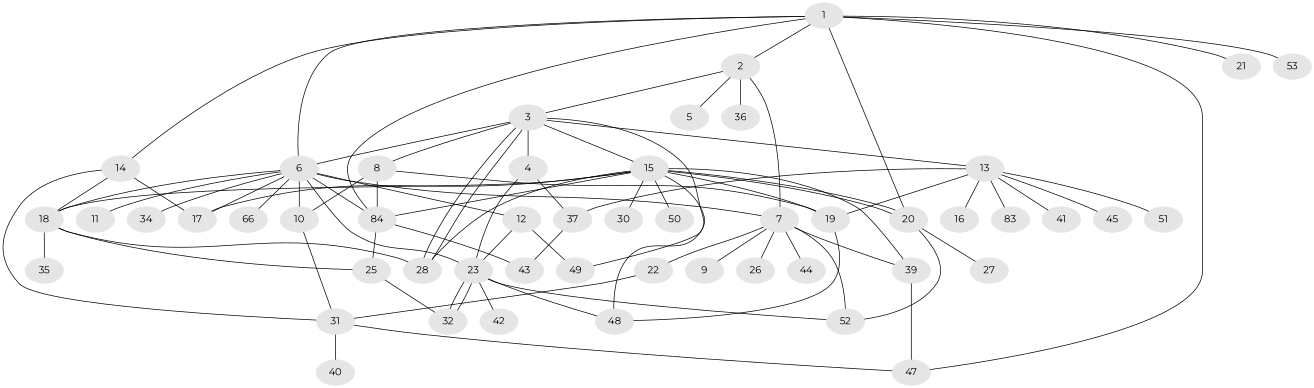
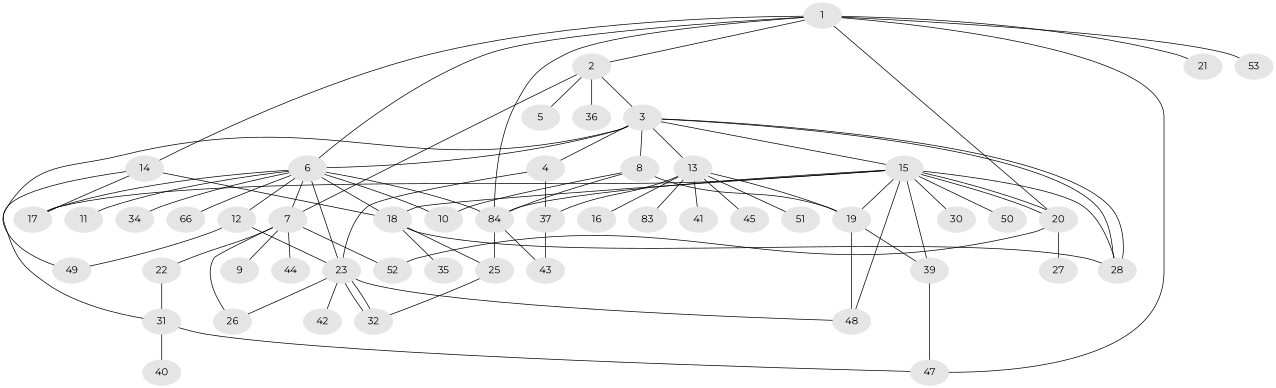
(844, 247) -> (886, 242)
(319, 274) -> none
(656, 306) -> (287, 296)
